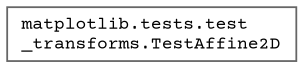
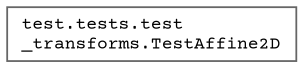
(152, 34) -> (152, 34)
